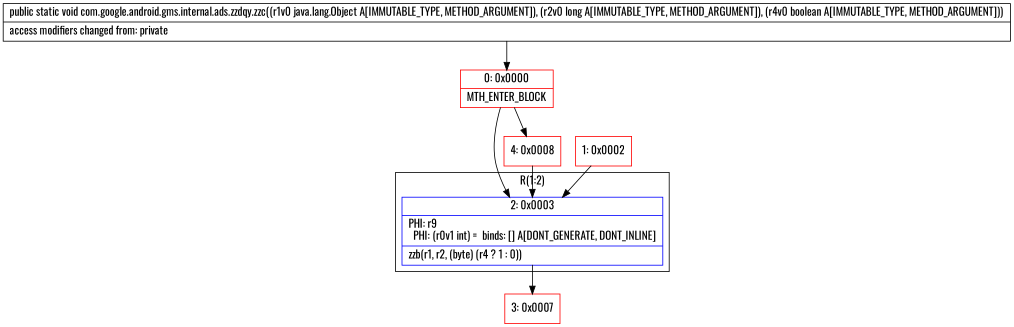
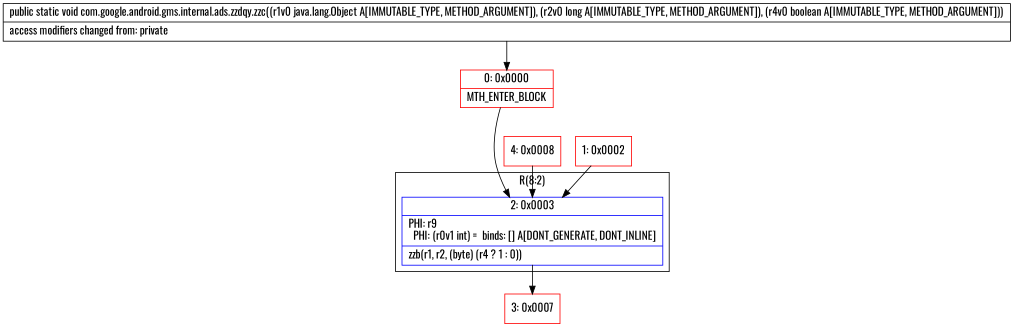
(519, 118) -> none
(532, 182) -> (532, 182)
